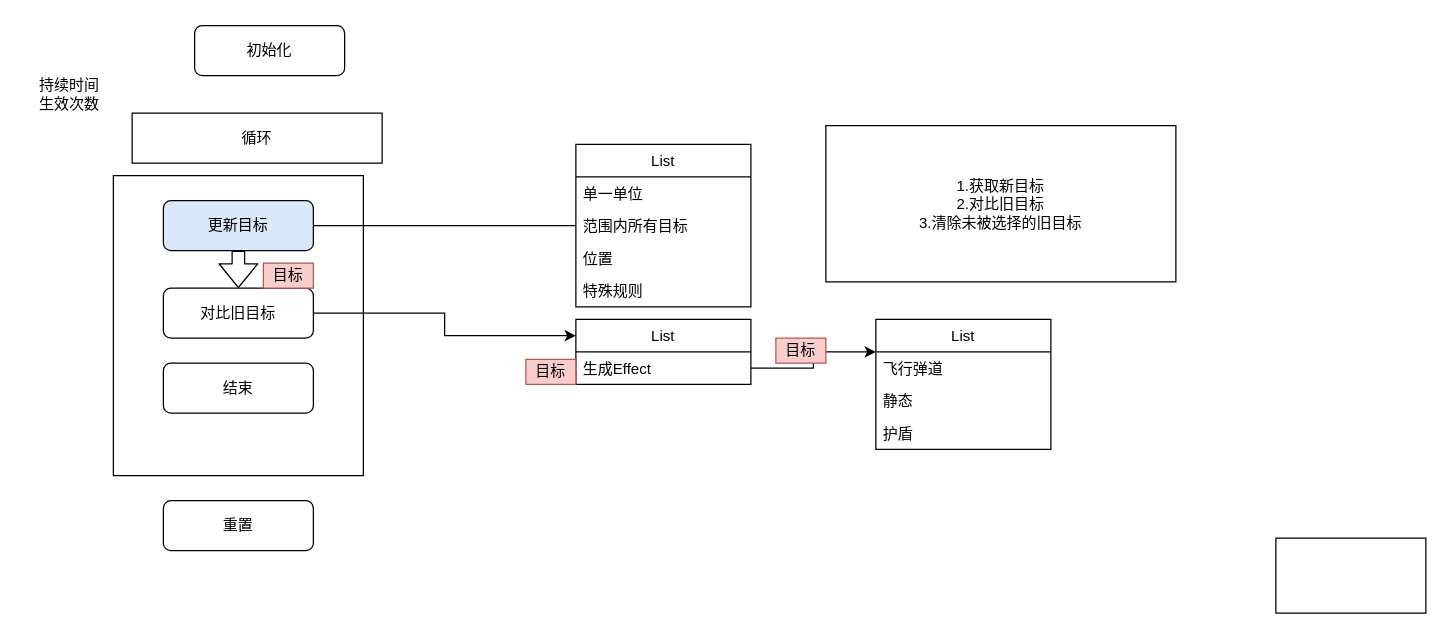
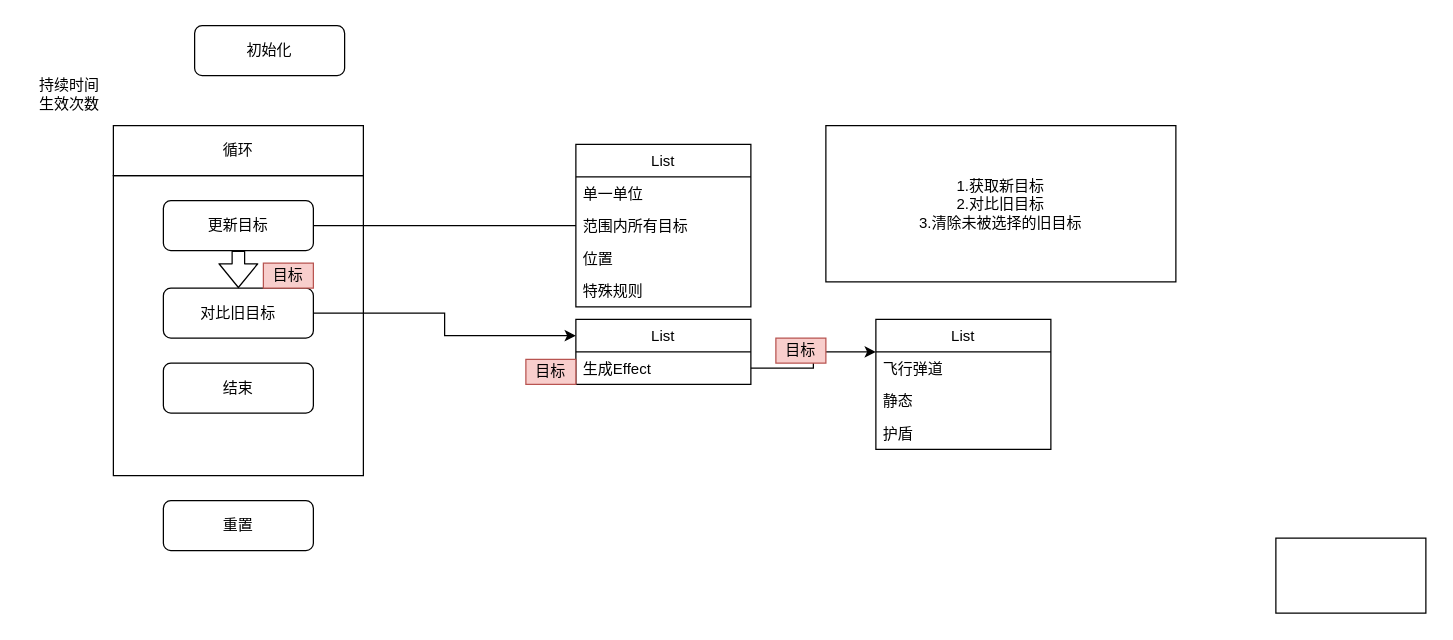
(257, 138) -> (238, 151)
(238, 226) -> (238, 226)
